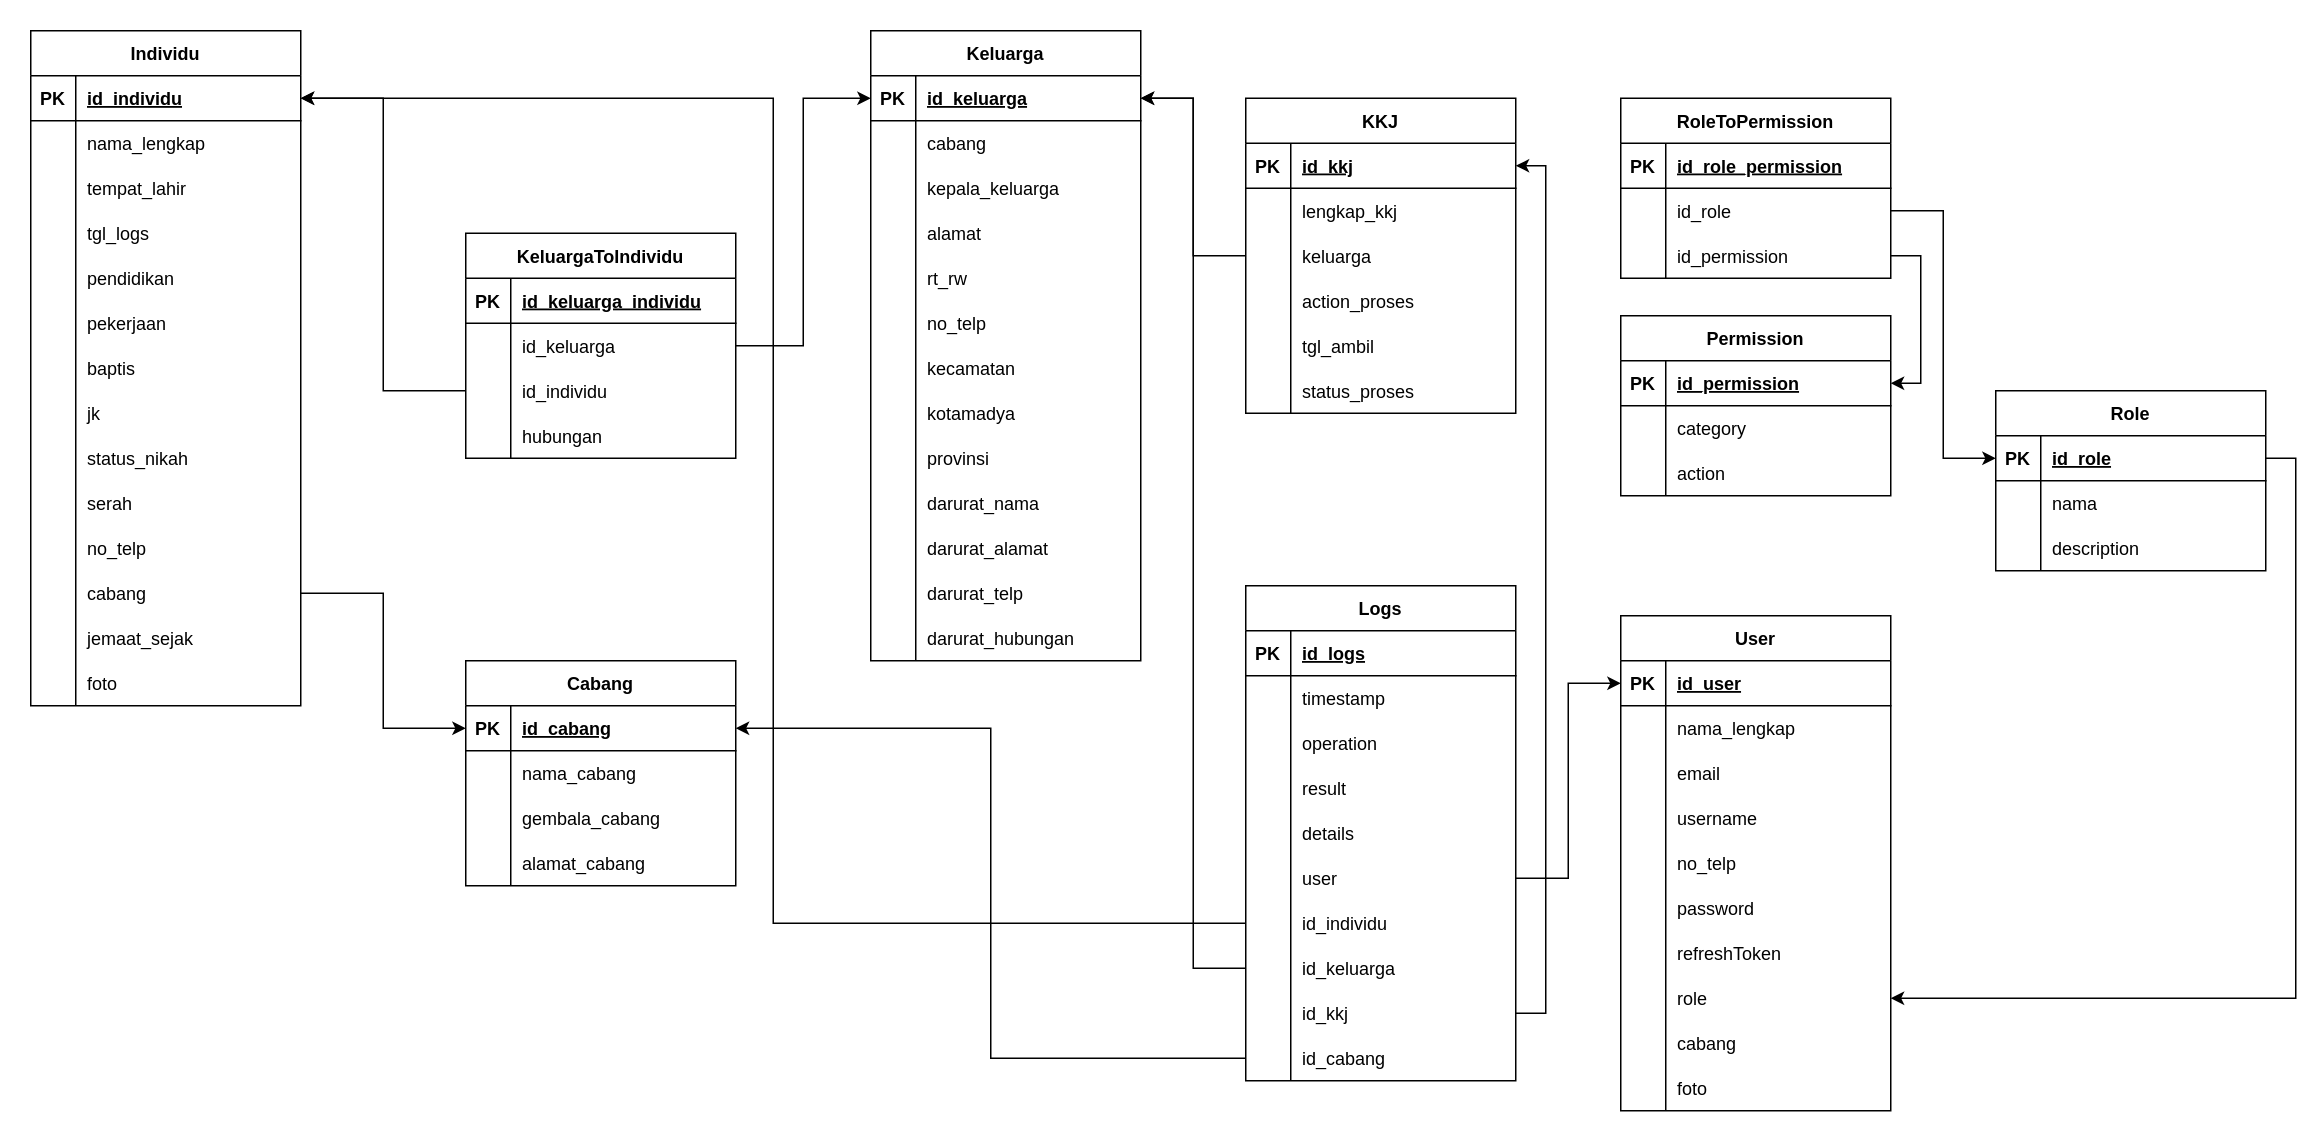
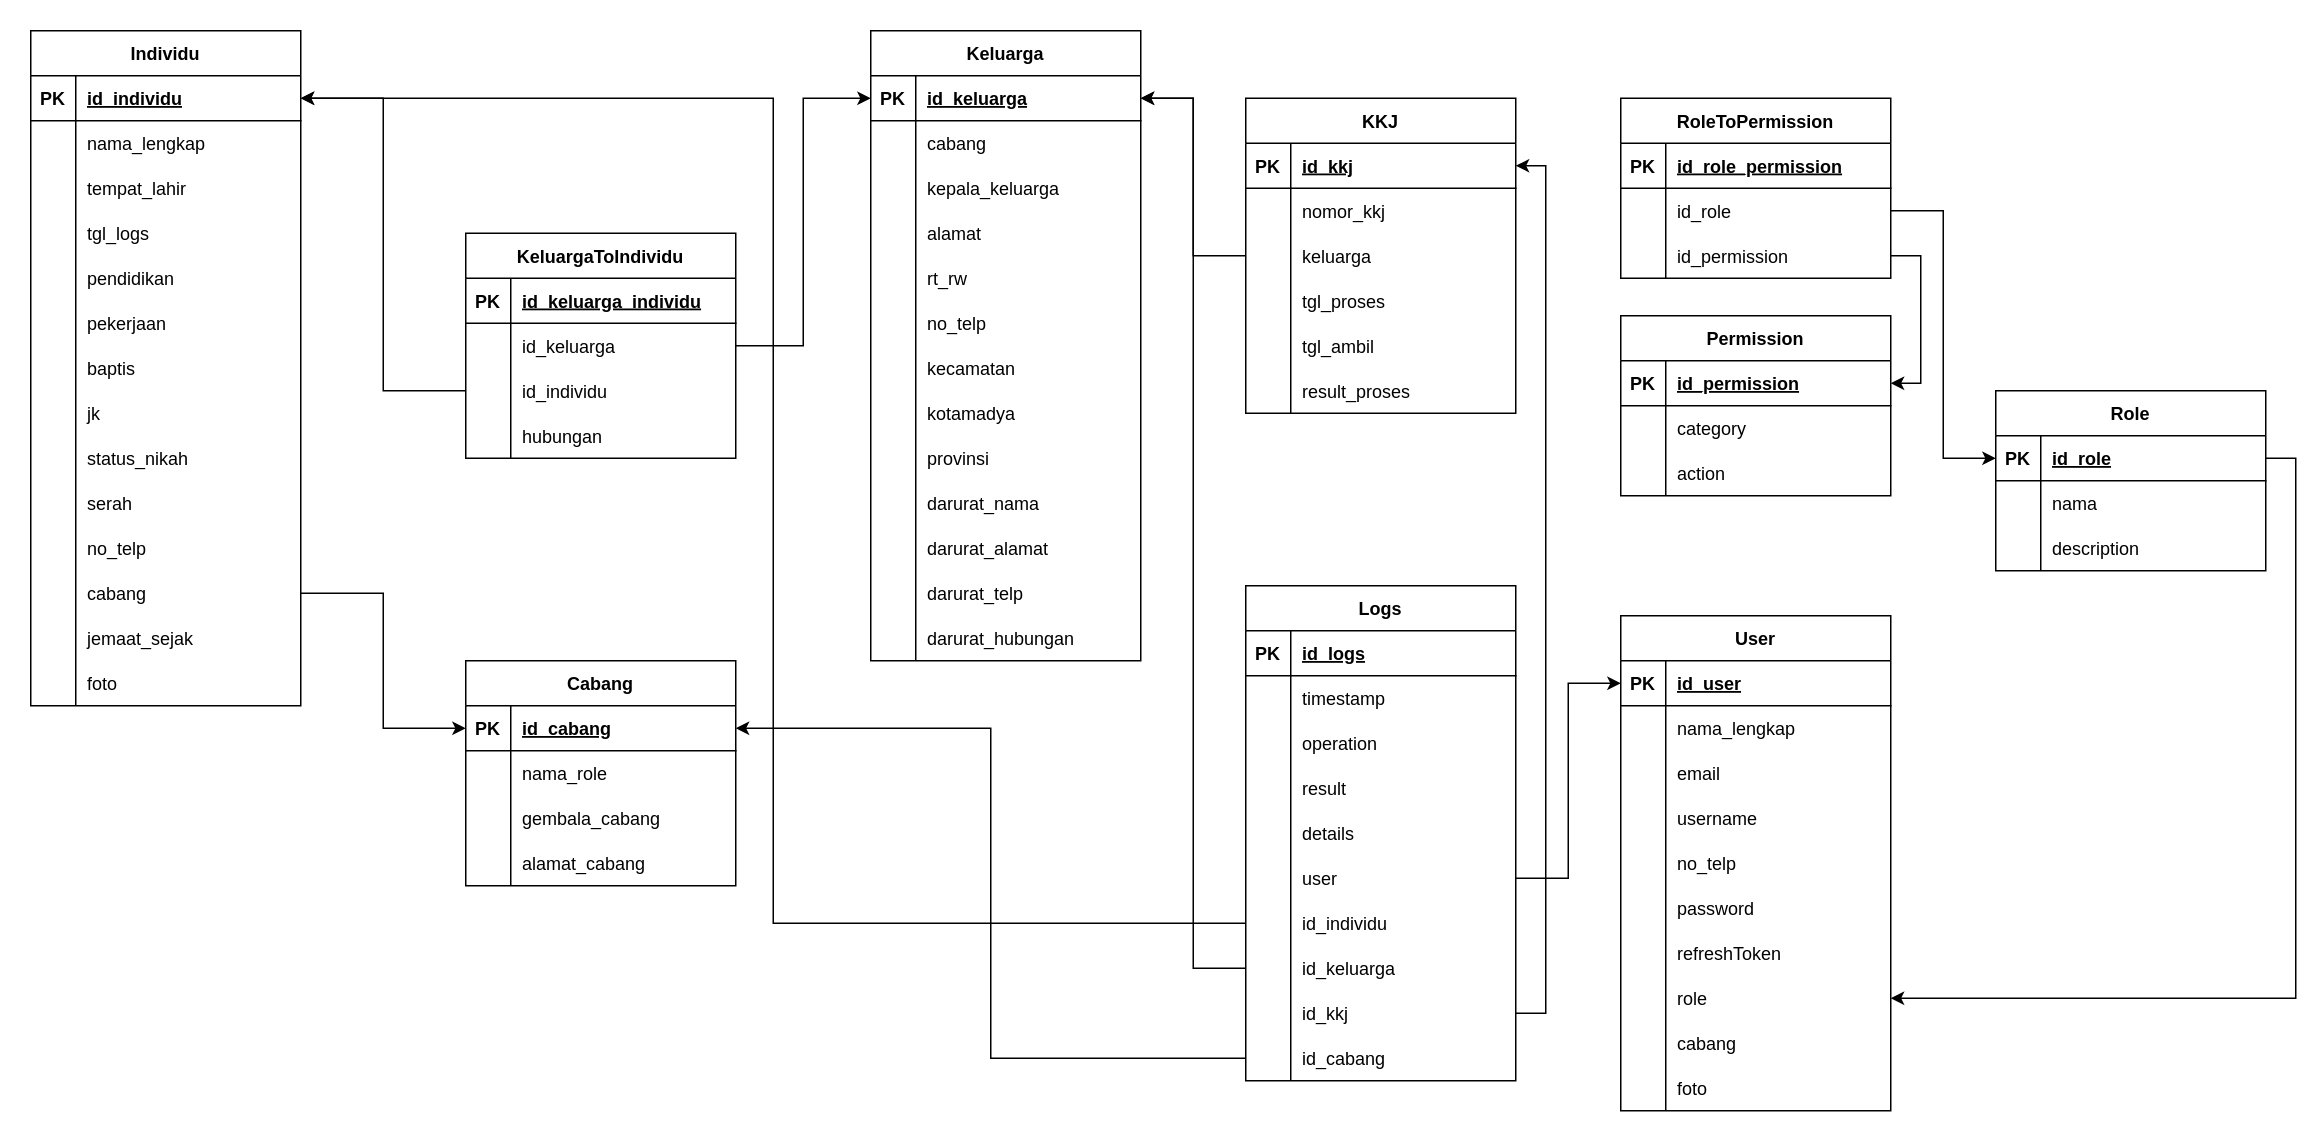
(1355, 212) -> (1347, 212)
(1365, 302) -> (1350, 302)
(1368, 392) -> (1365, 392)
(577, 774) -> (565, 774)
